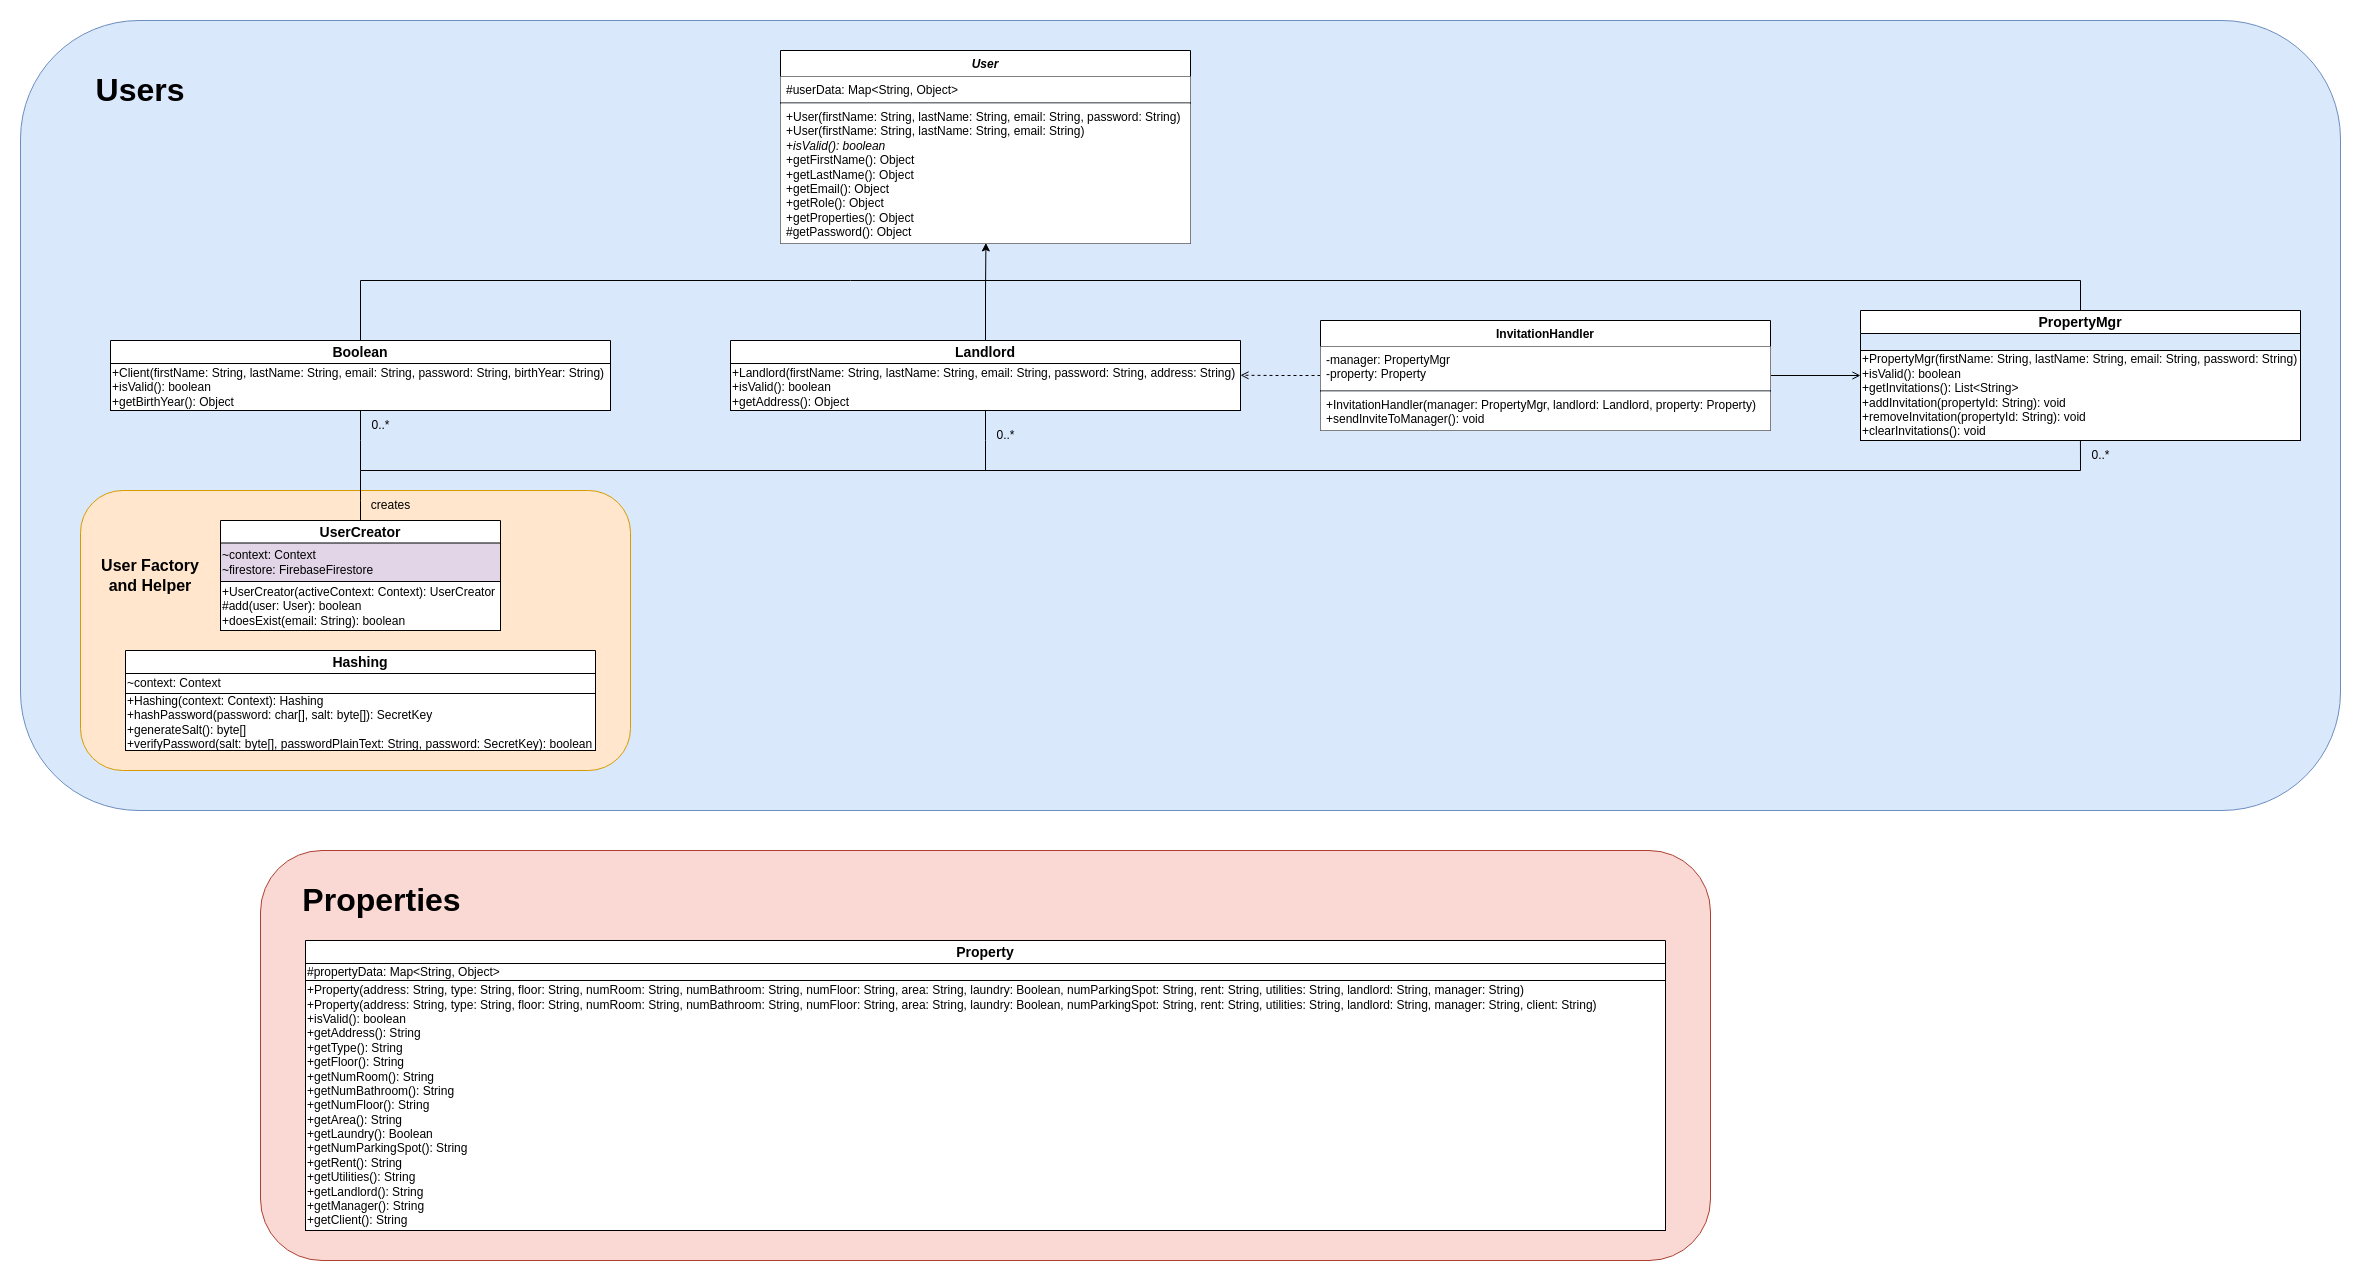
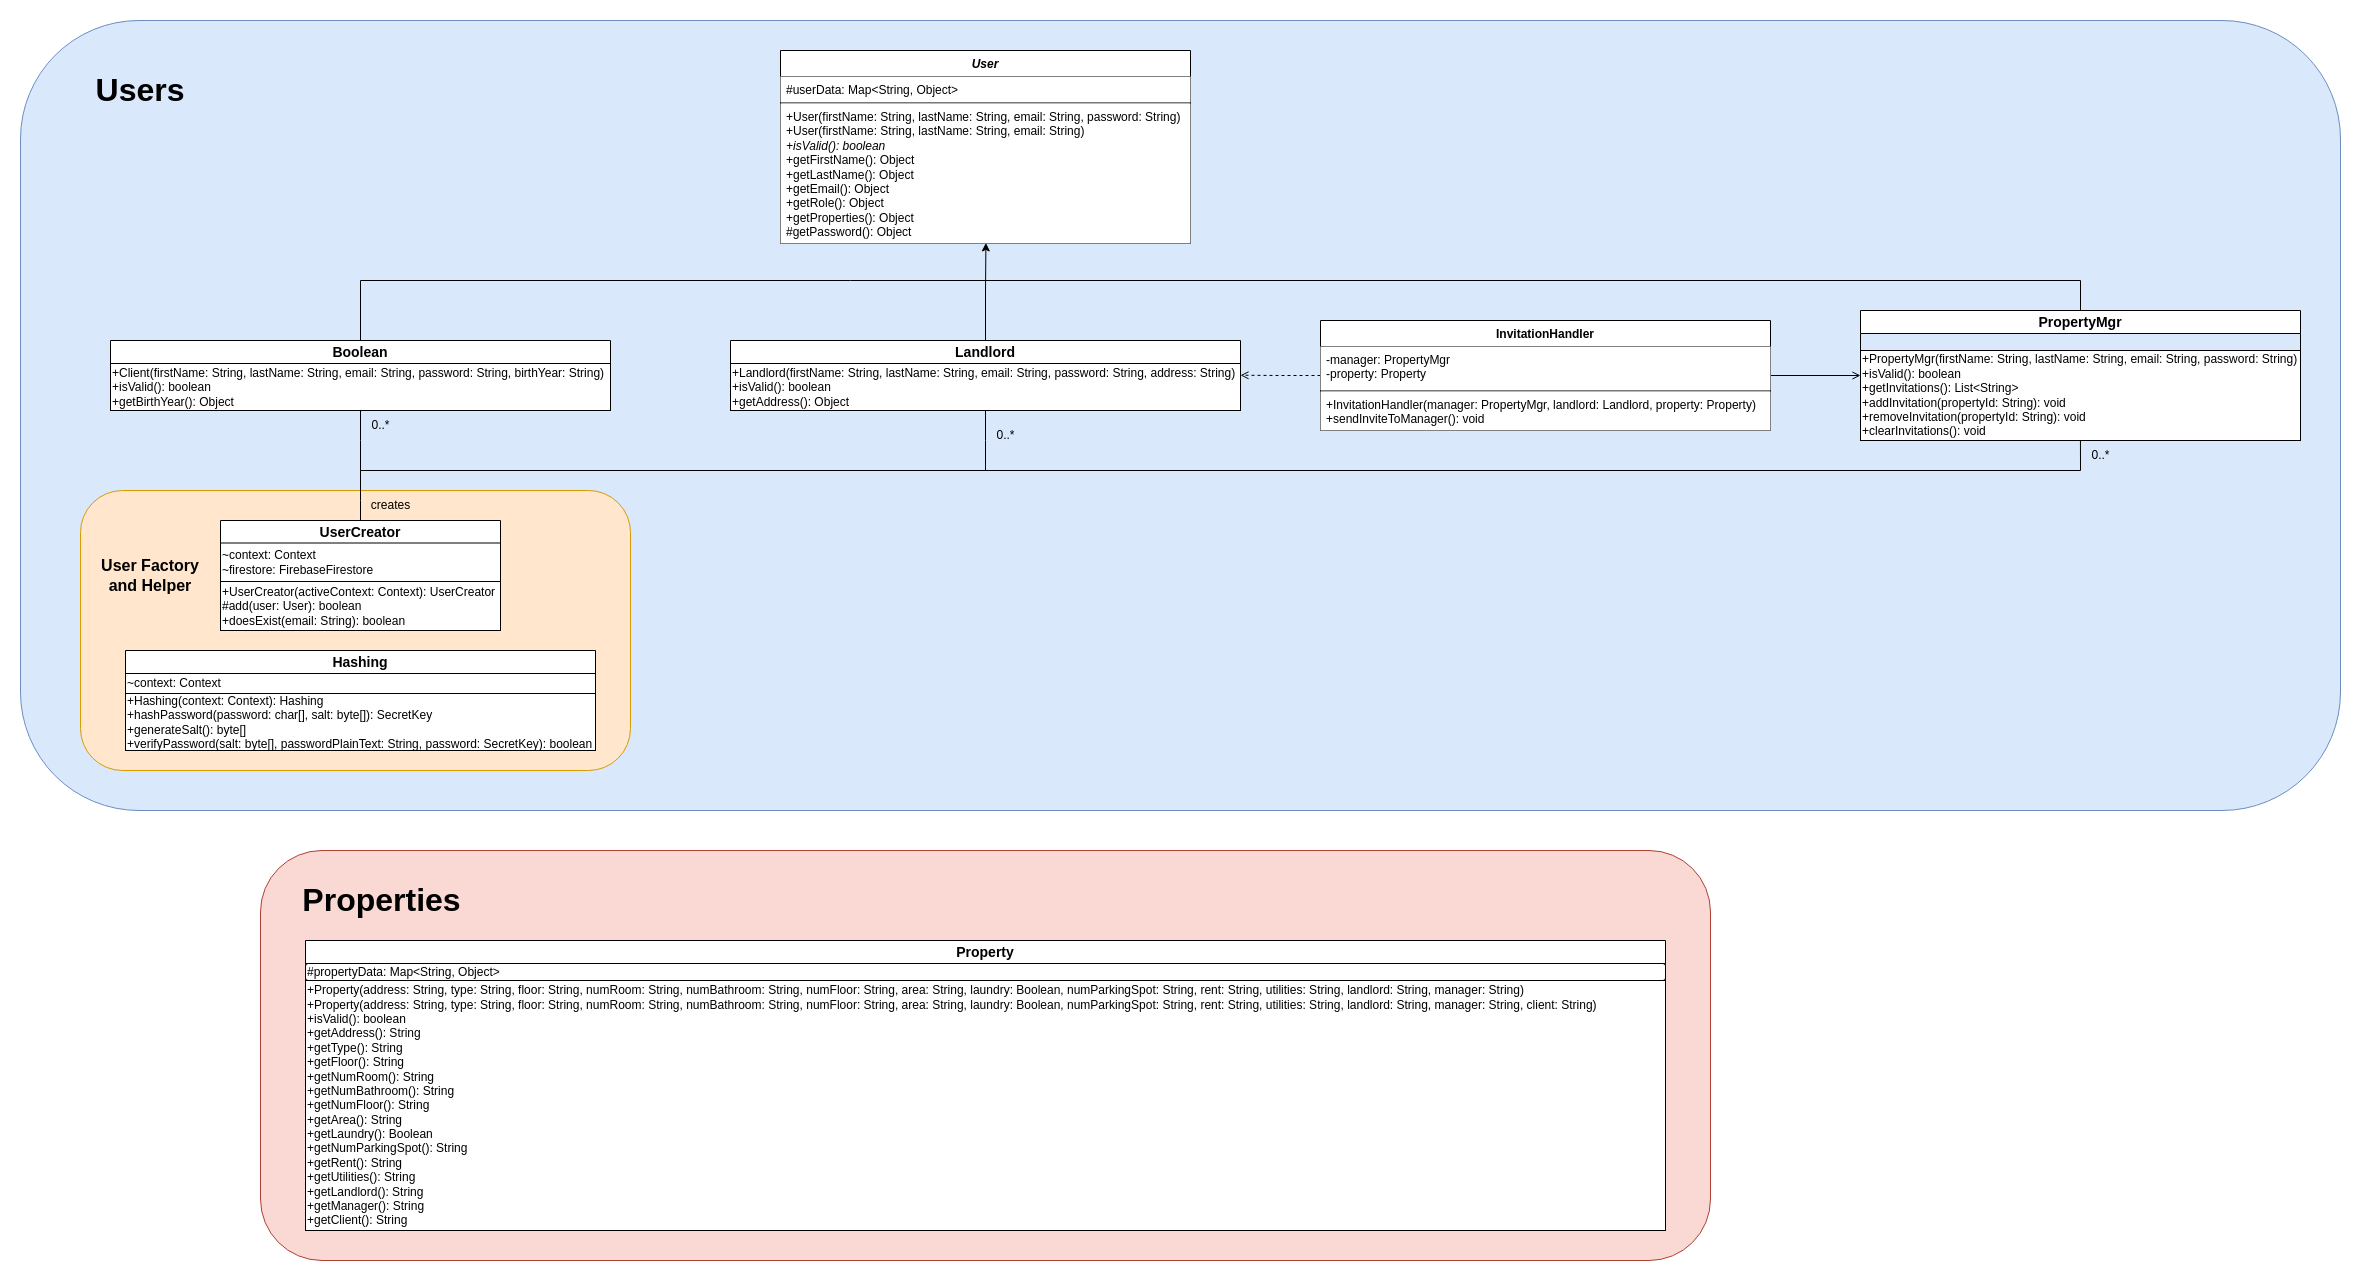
(361, 562) -> (361, 562)
(986, 972) -> (986, 972)
